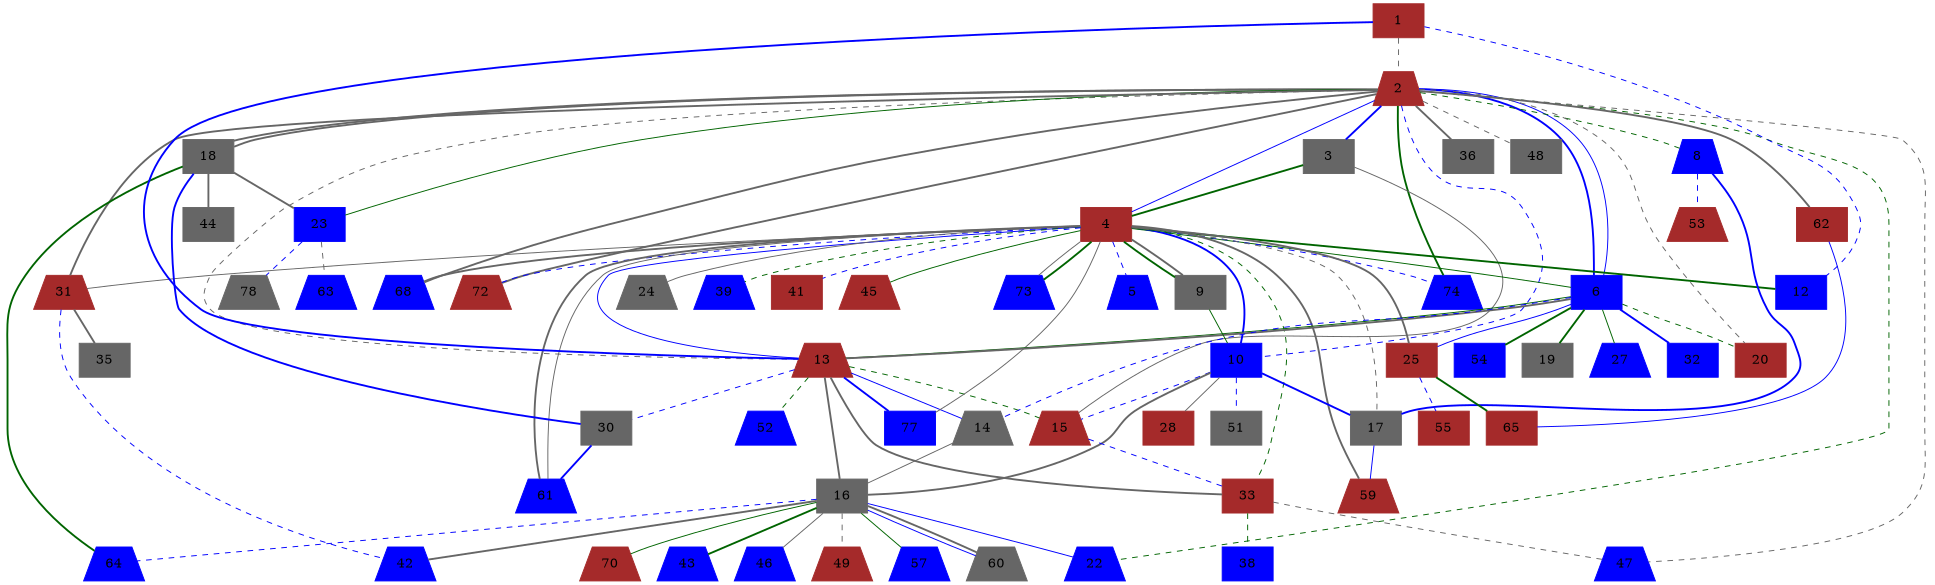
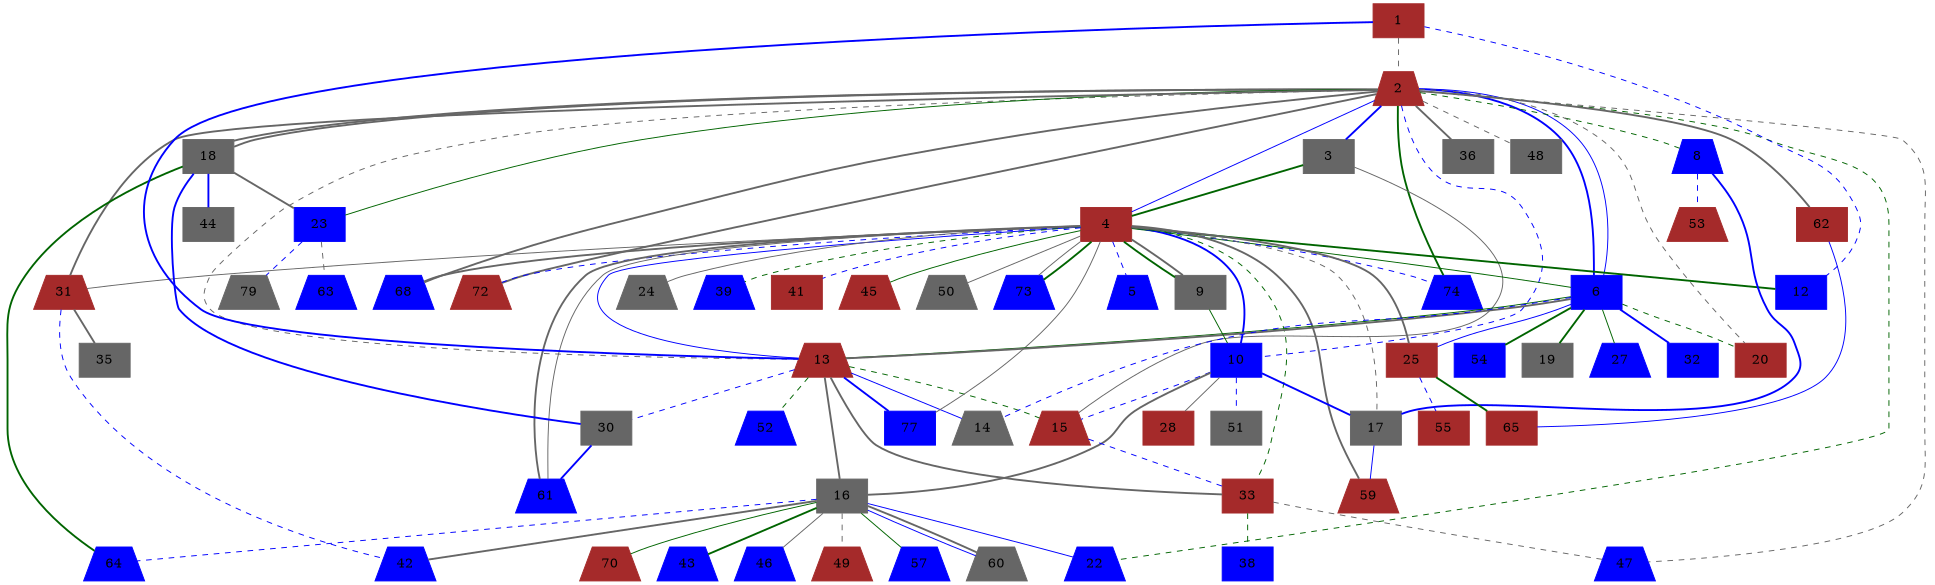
(208, 191) -> (208, 191)
(249, 292) -> (249, 292)
none -> (947, 292)
(906, 465) -> none
